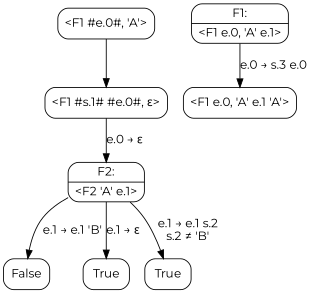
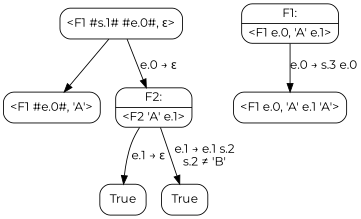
(106, 59) -> (89, 62)
(27, 274) -> none
